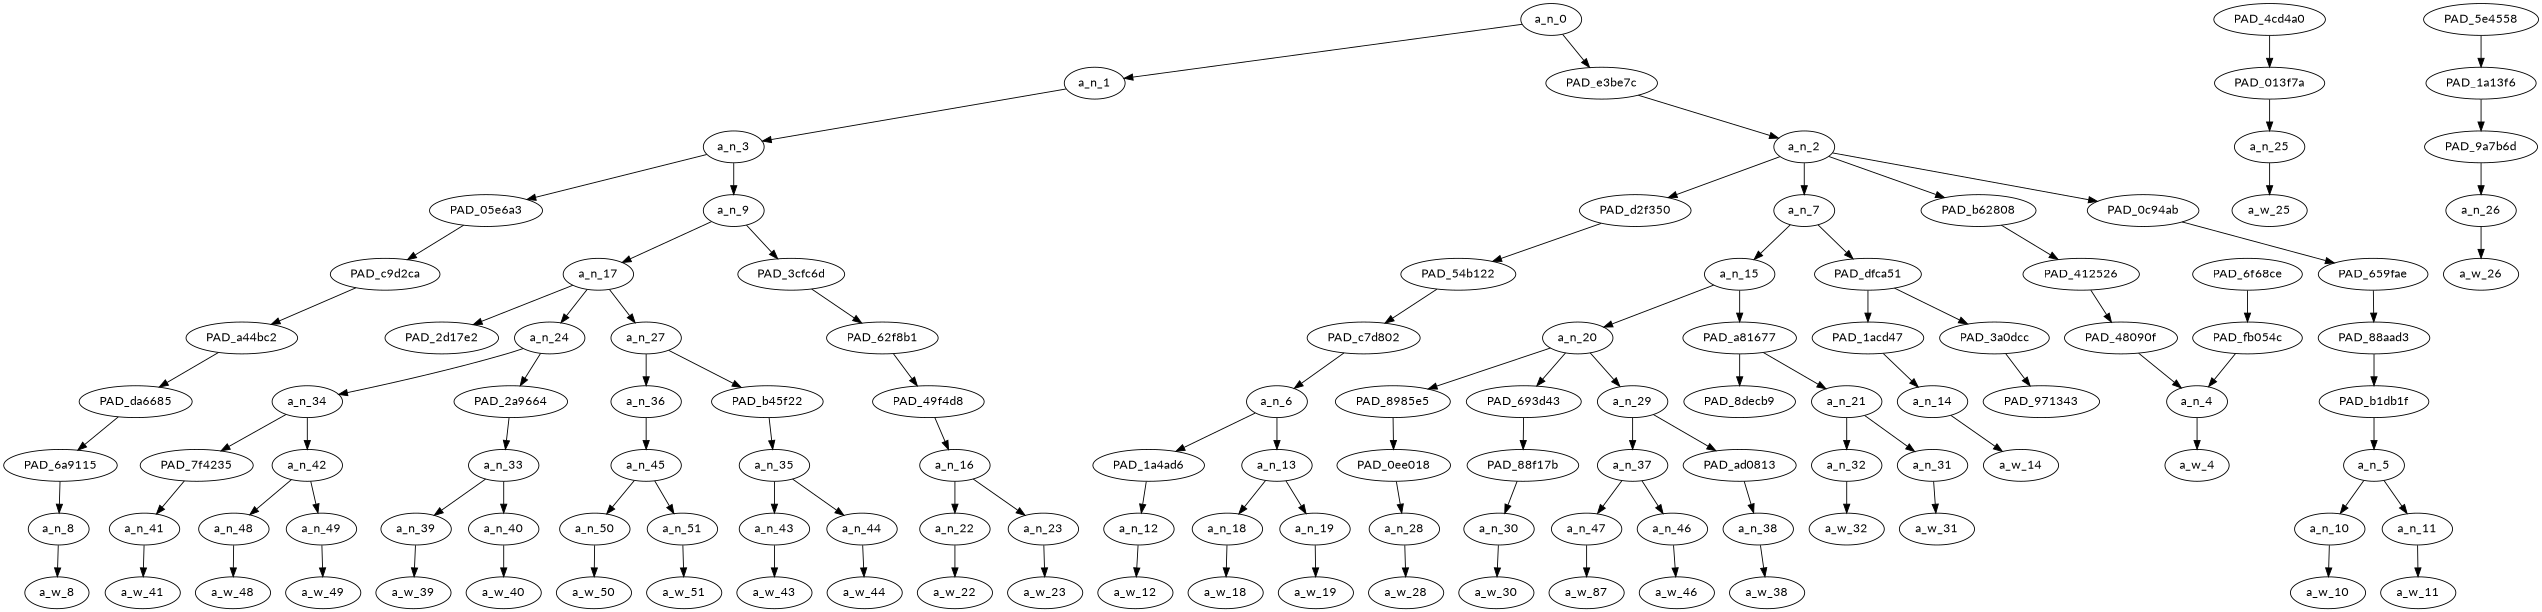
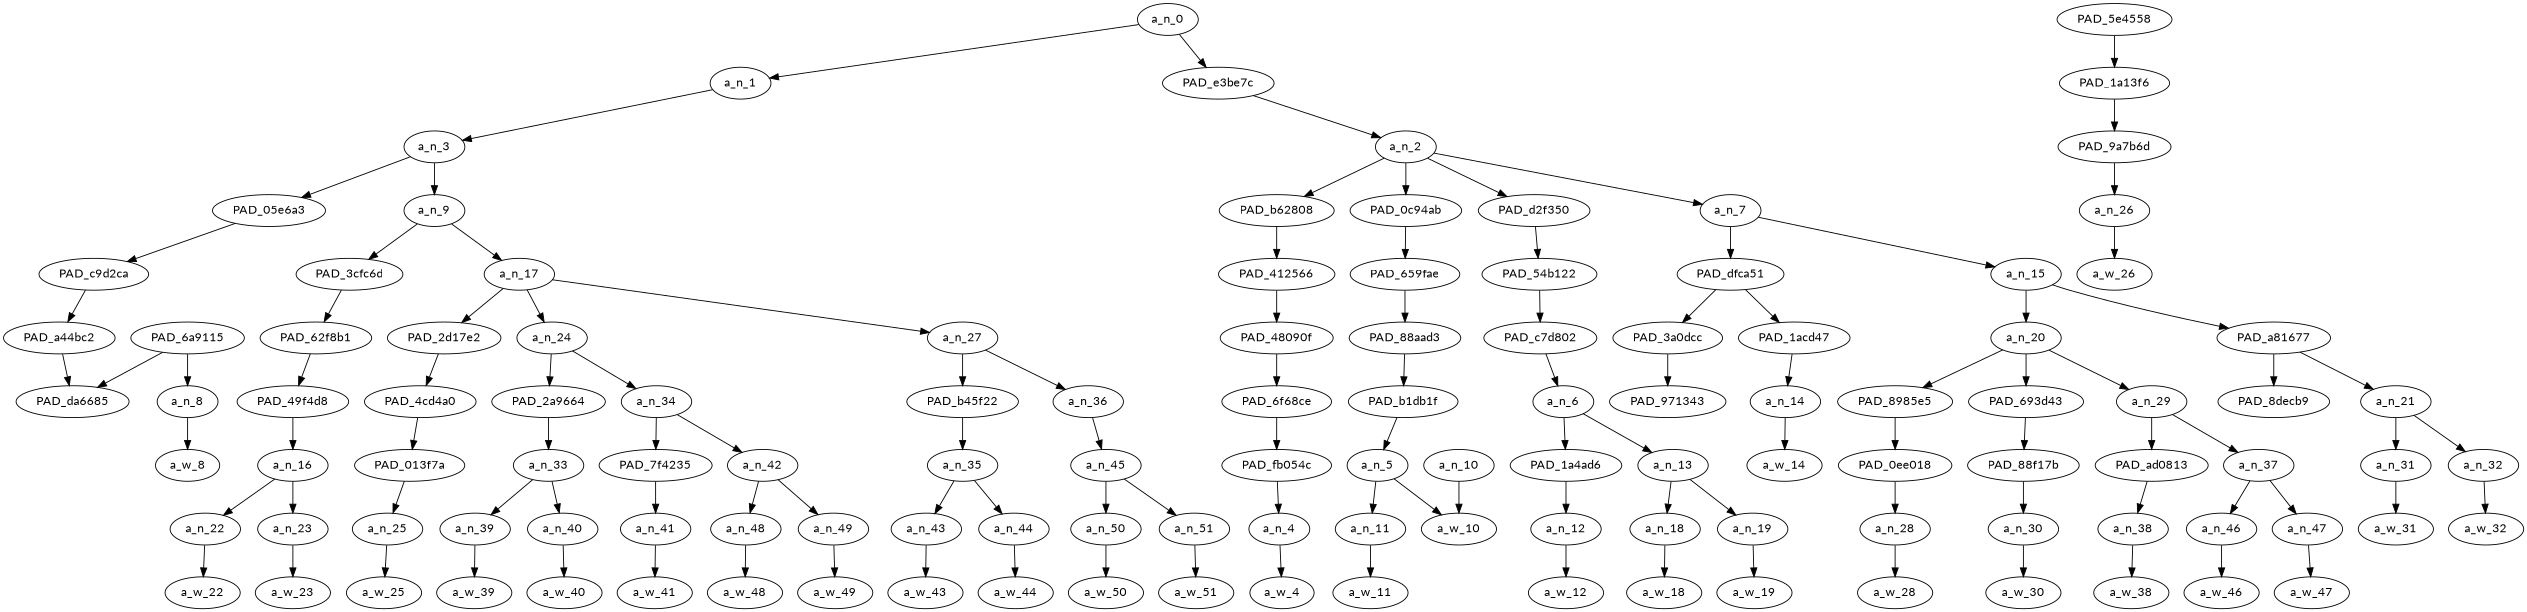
(2081, 274) -> (1277, 274)
none -> (434, 365)
(2156, 368) -> (1277, 365)
(101, 431) -> (134, 368)
(2355, 493) -> (1414, 494)
(1587, 593) -> (2312, 593)
